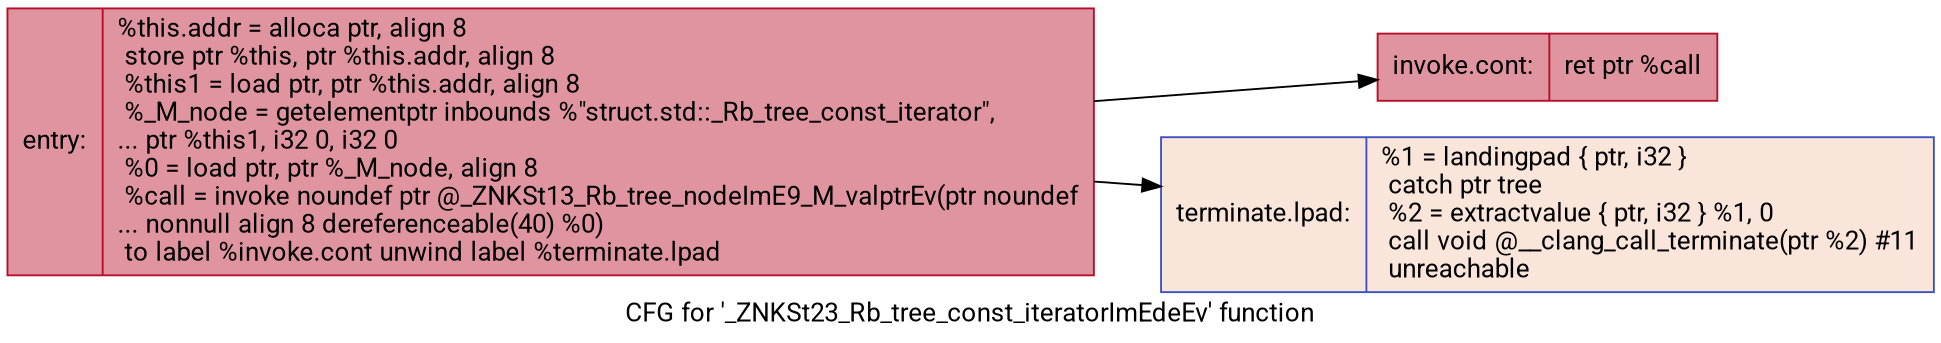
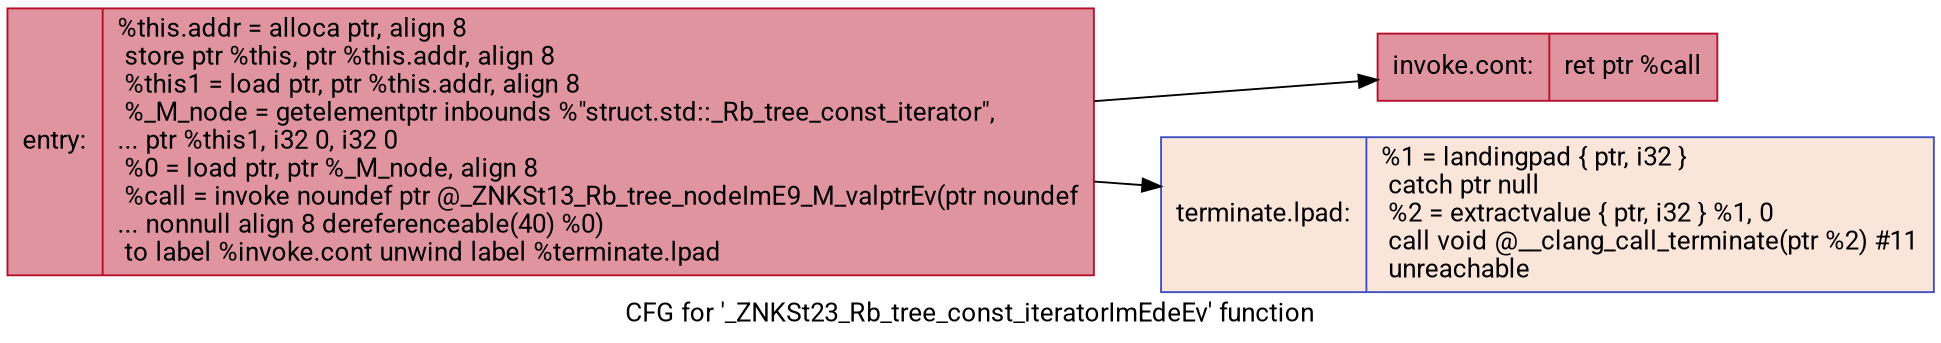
(1463, 186) -> (1461, 186)
